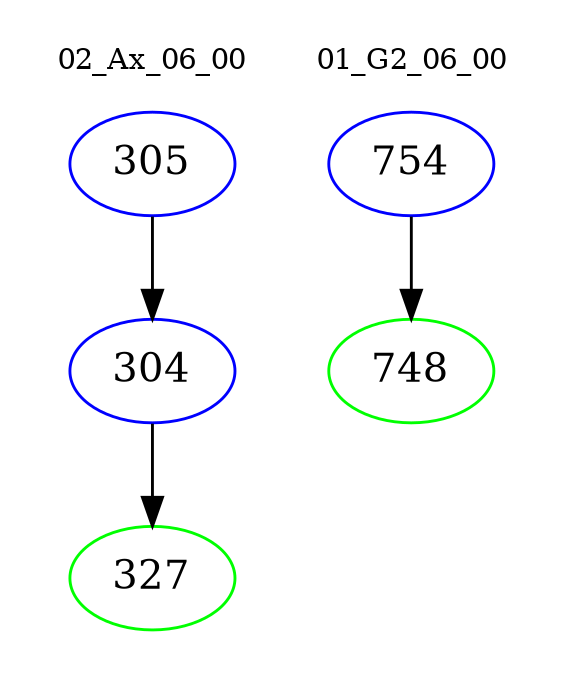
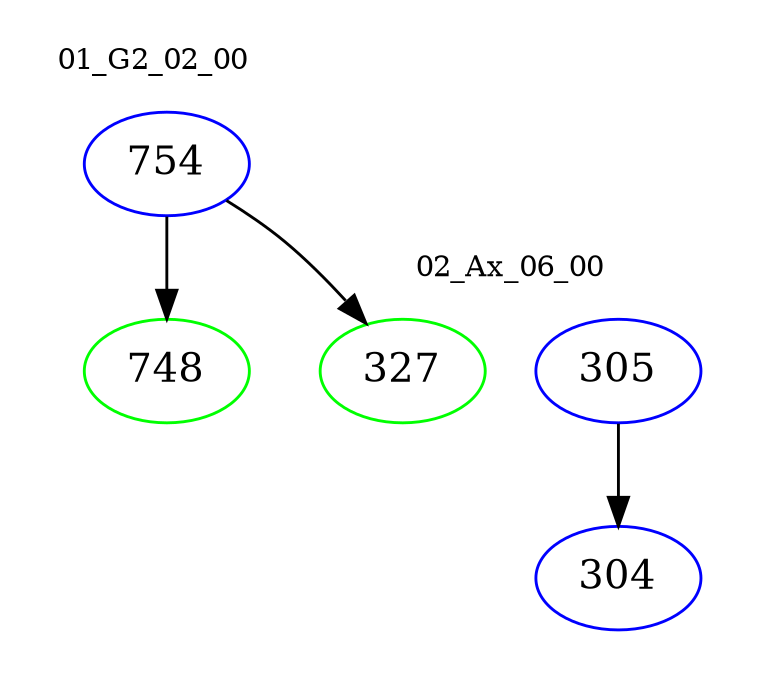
(413, 62) -> (154, 62)
(152, 460) -> (316, 270)
